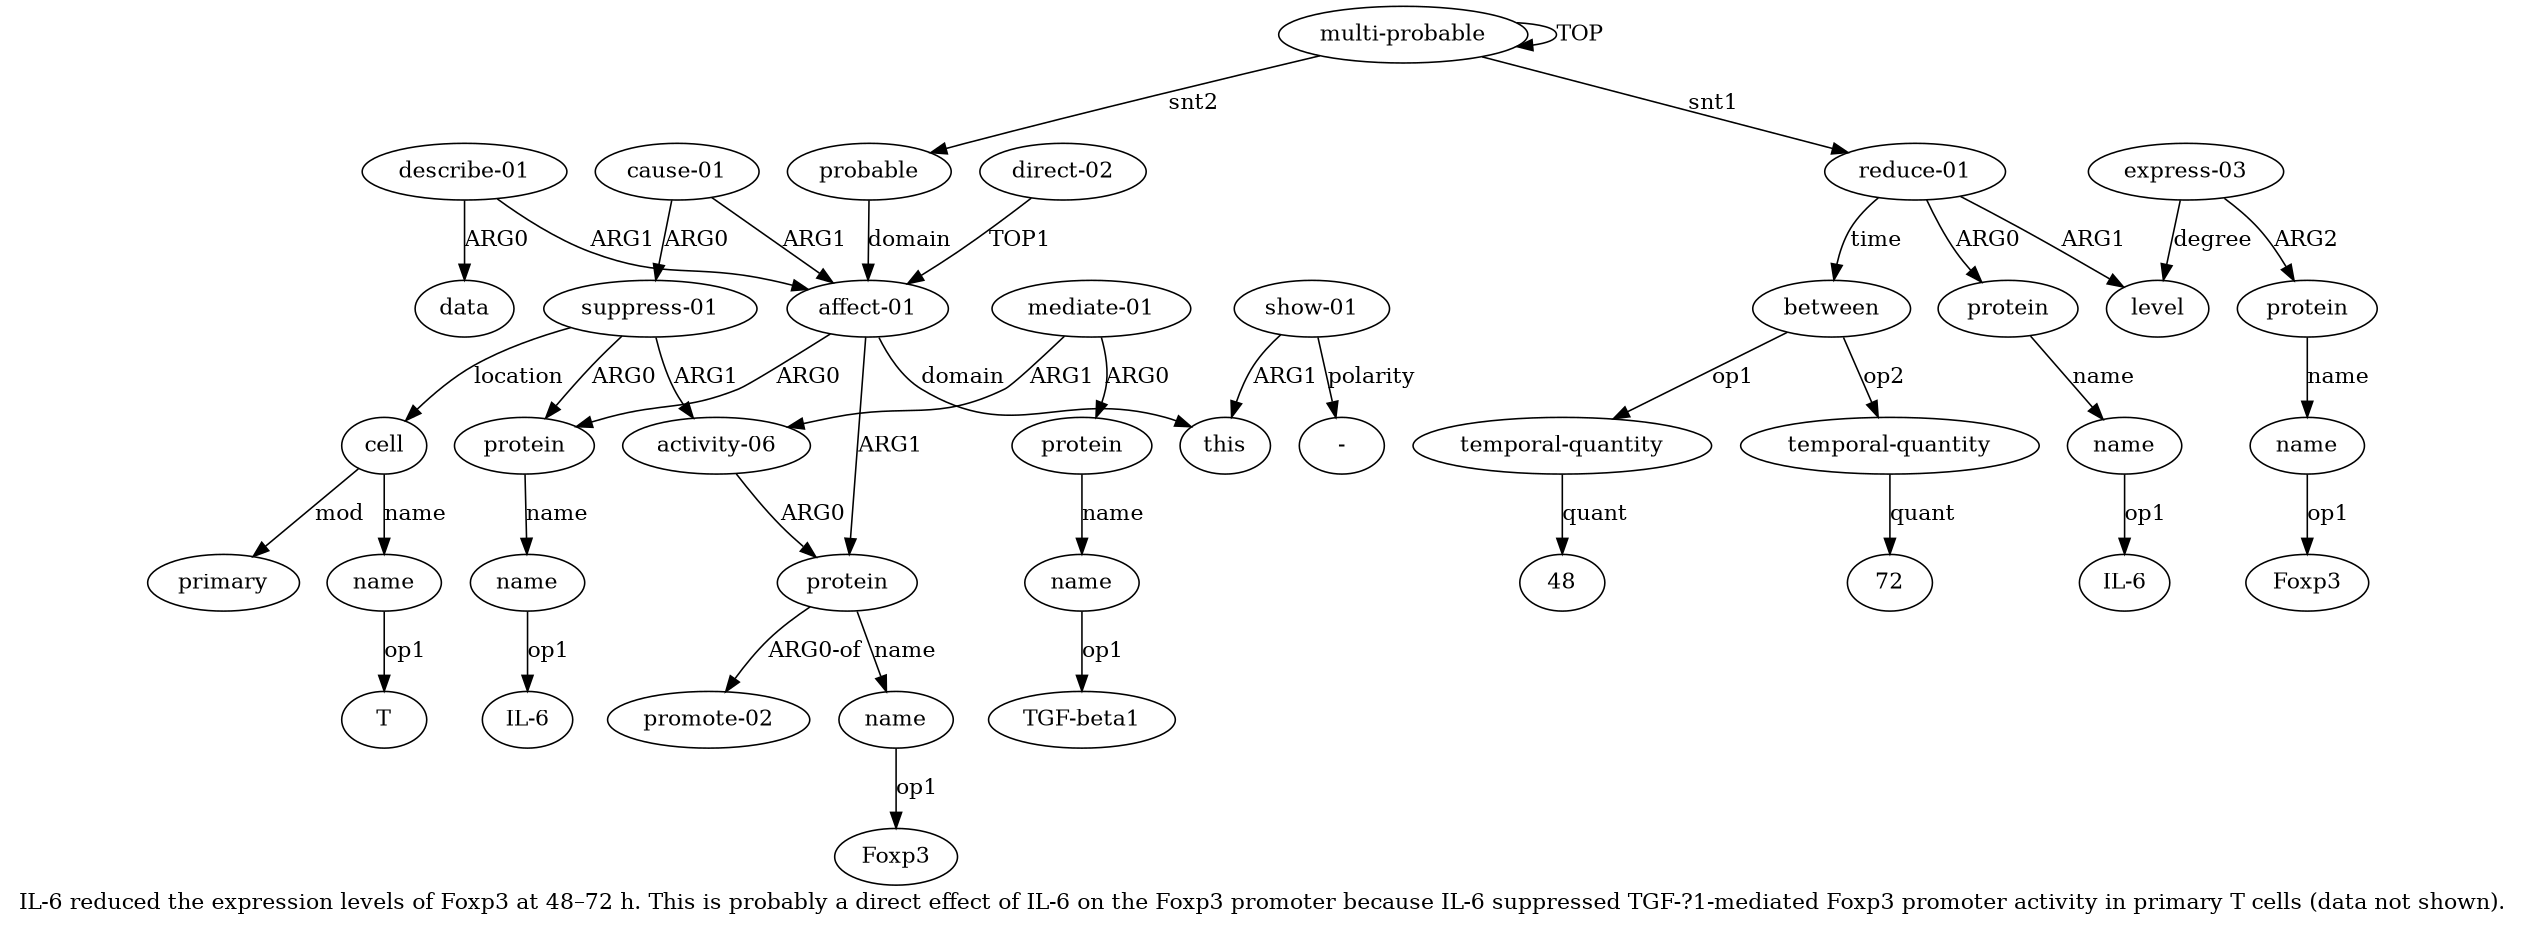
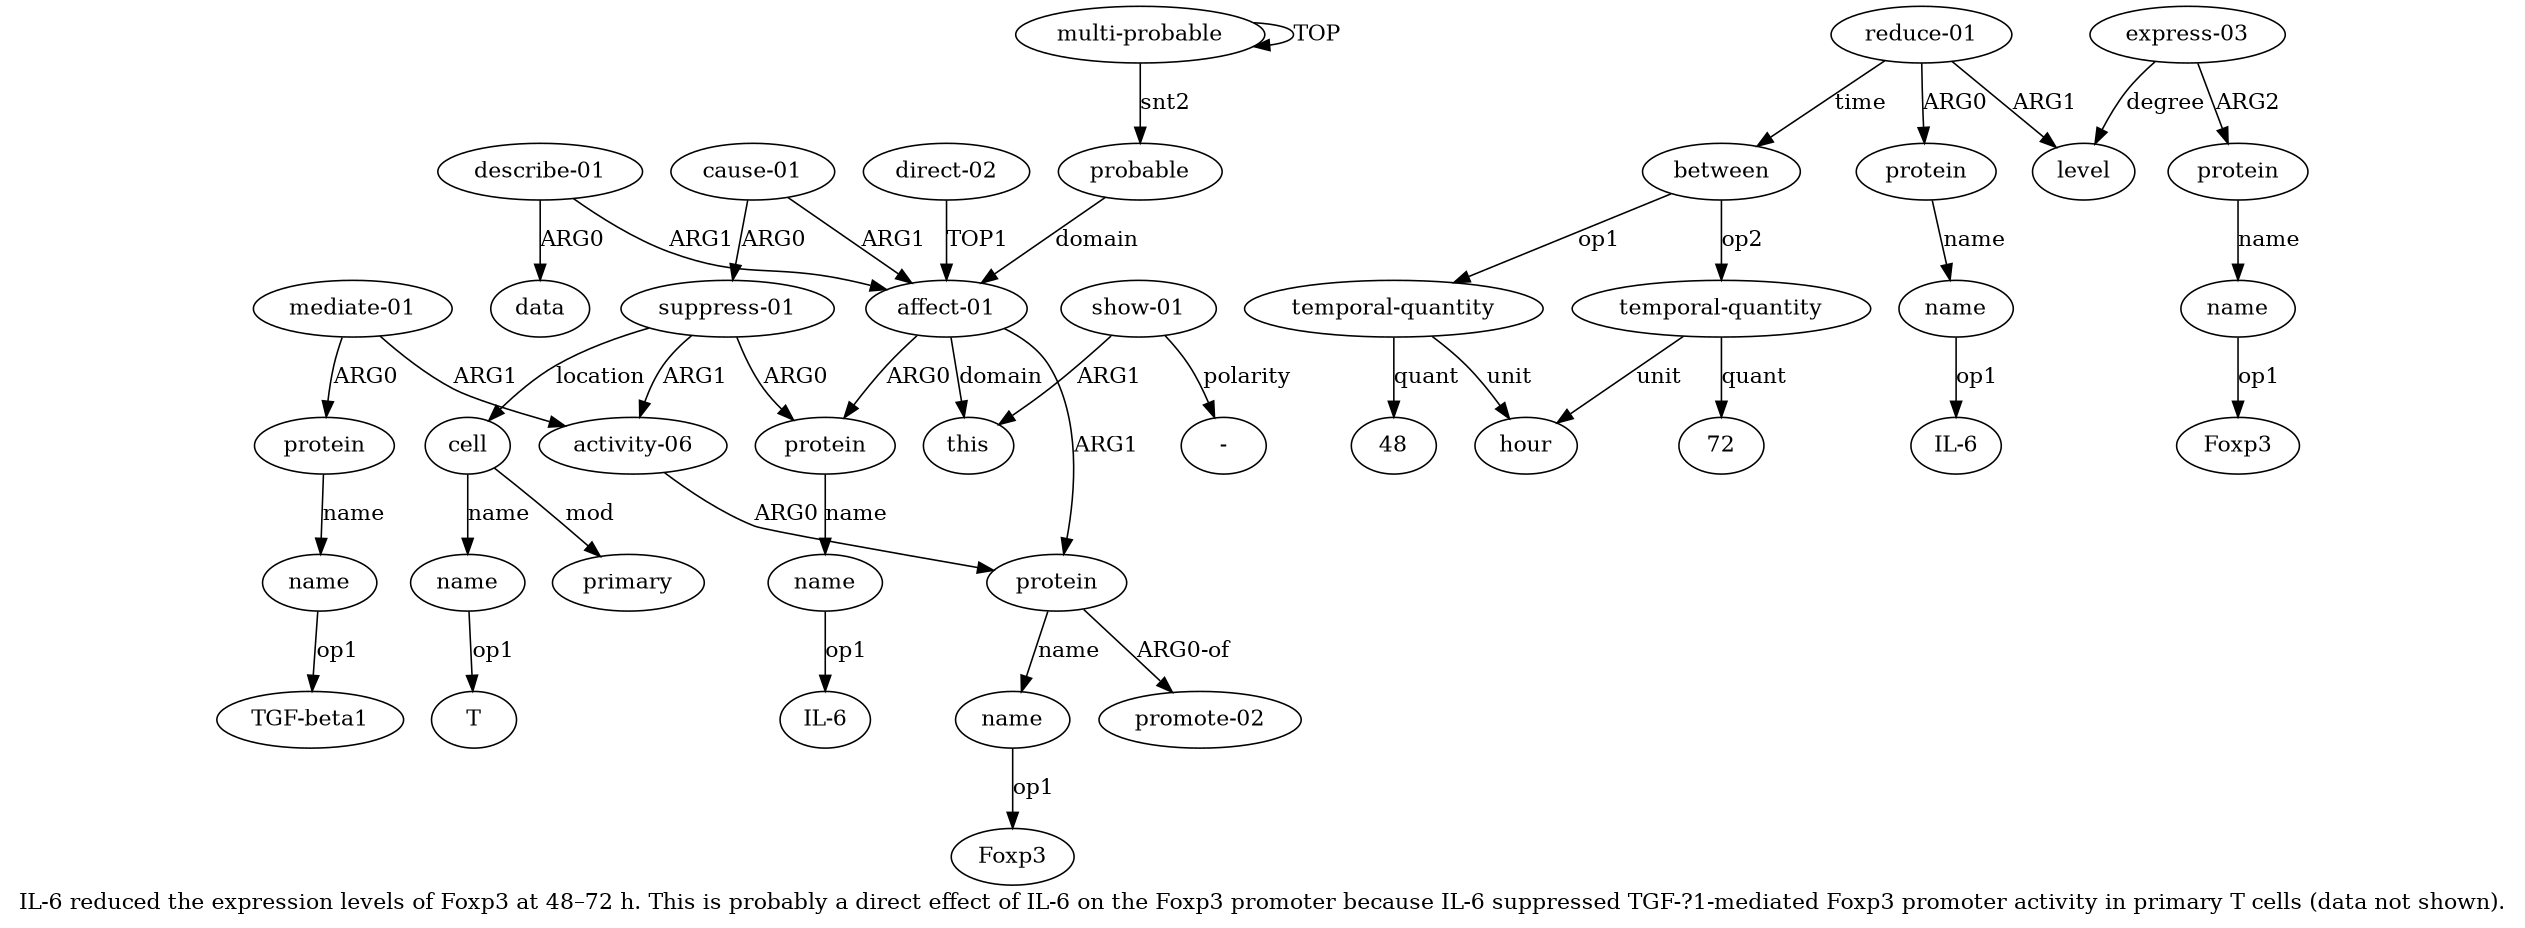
(1657, 103) -> none
none -> (1526, 446)
